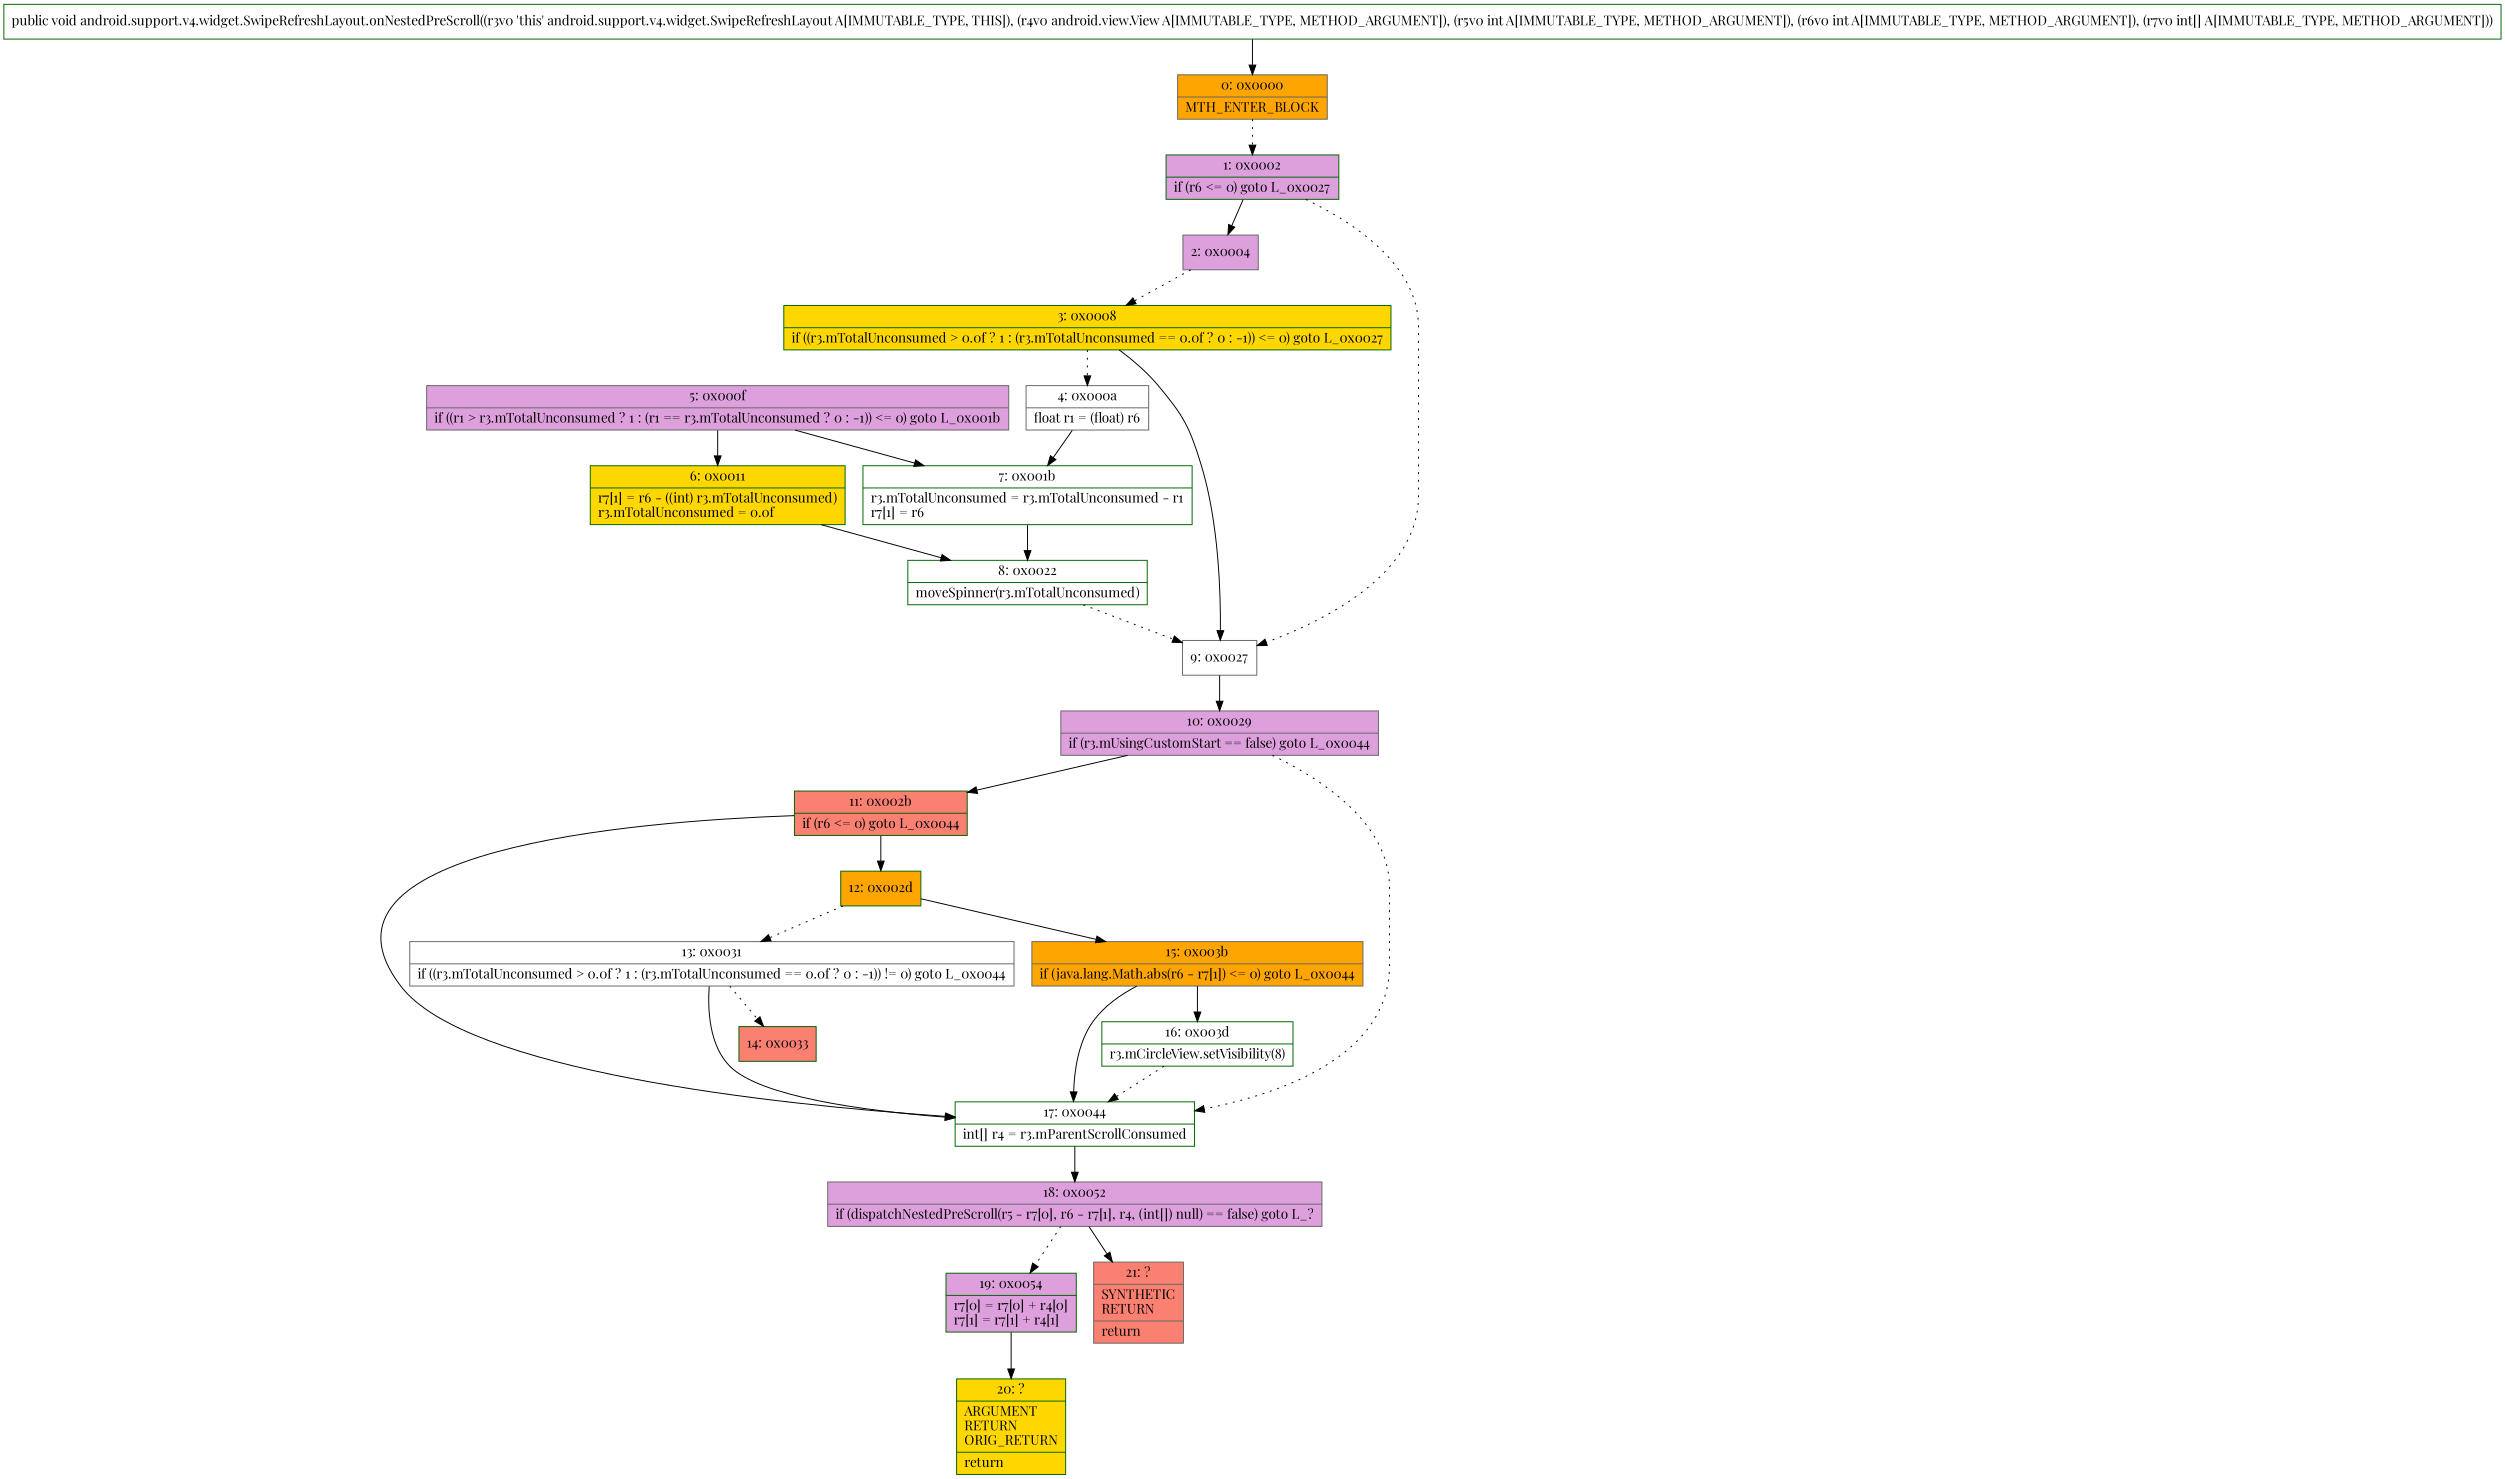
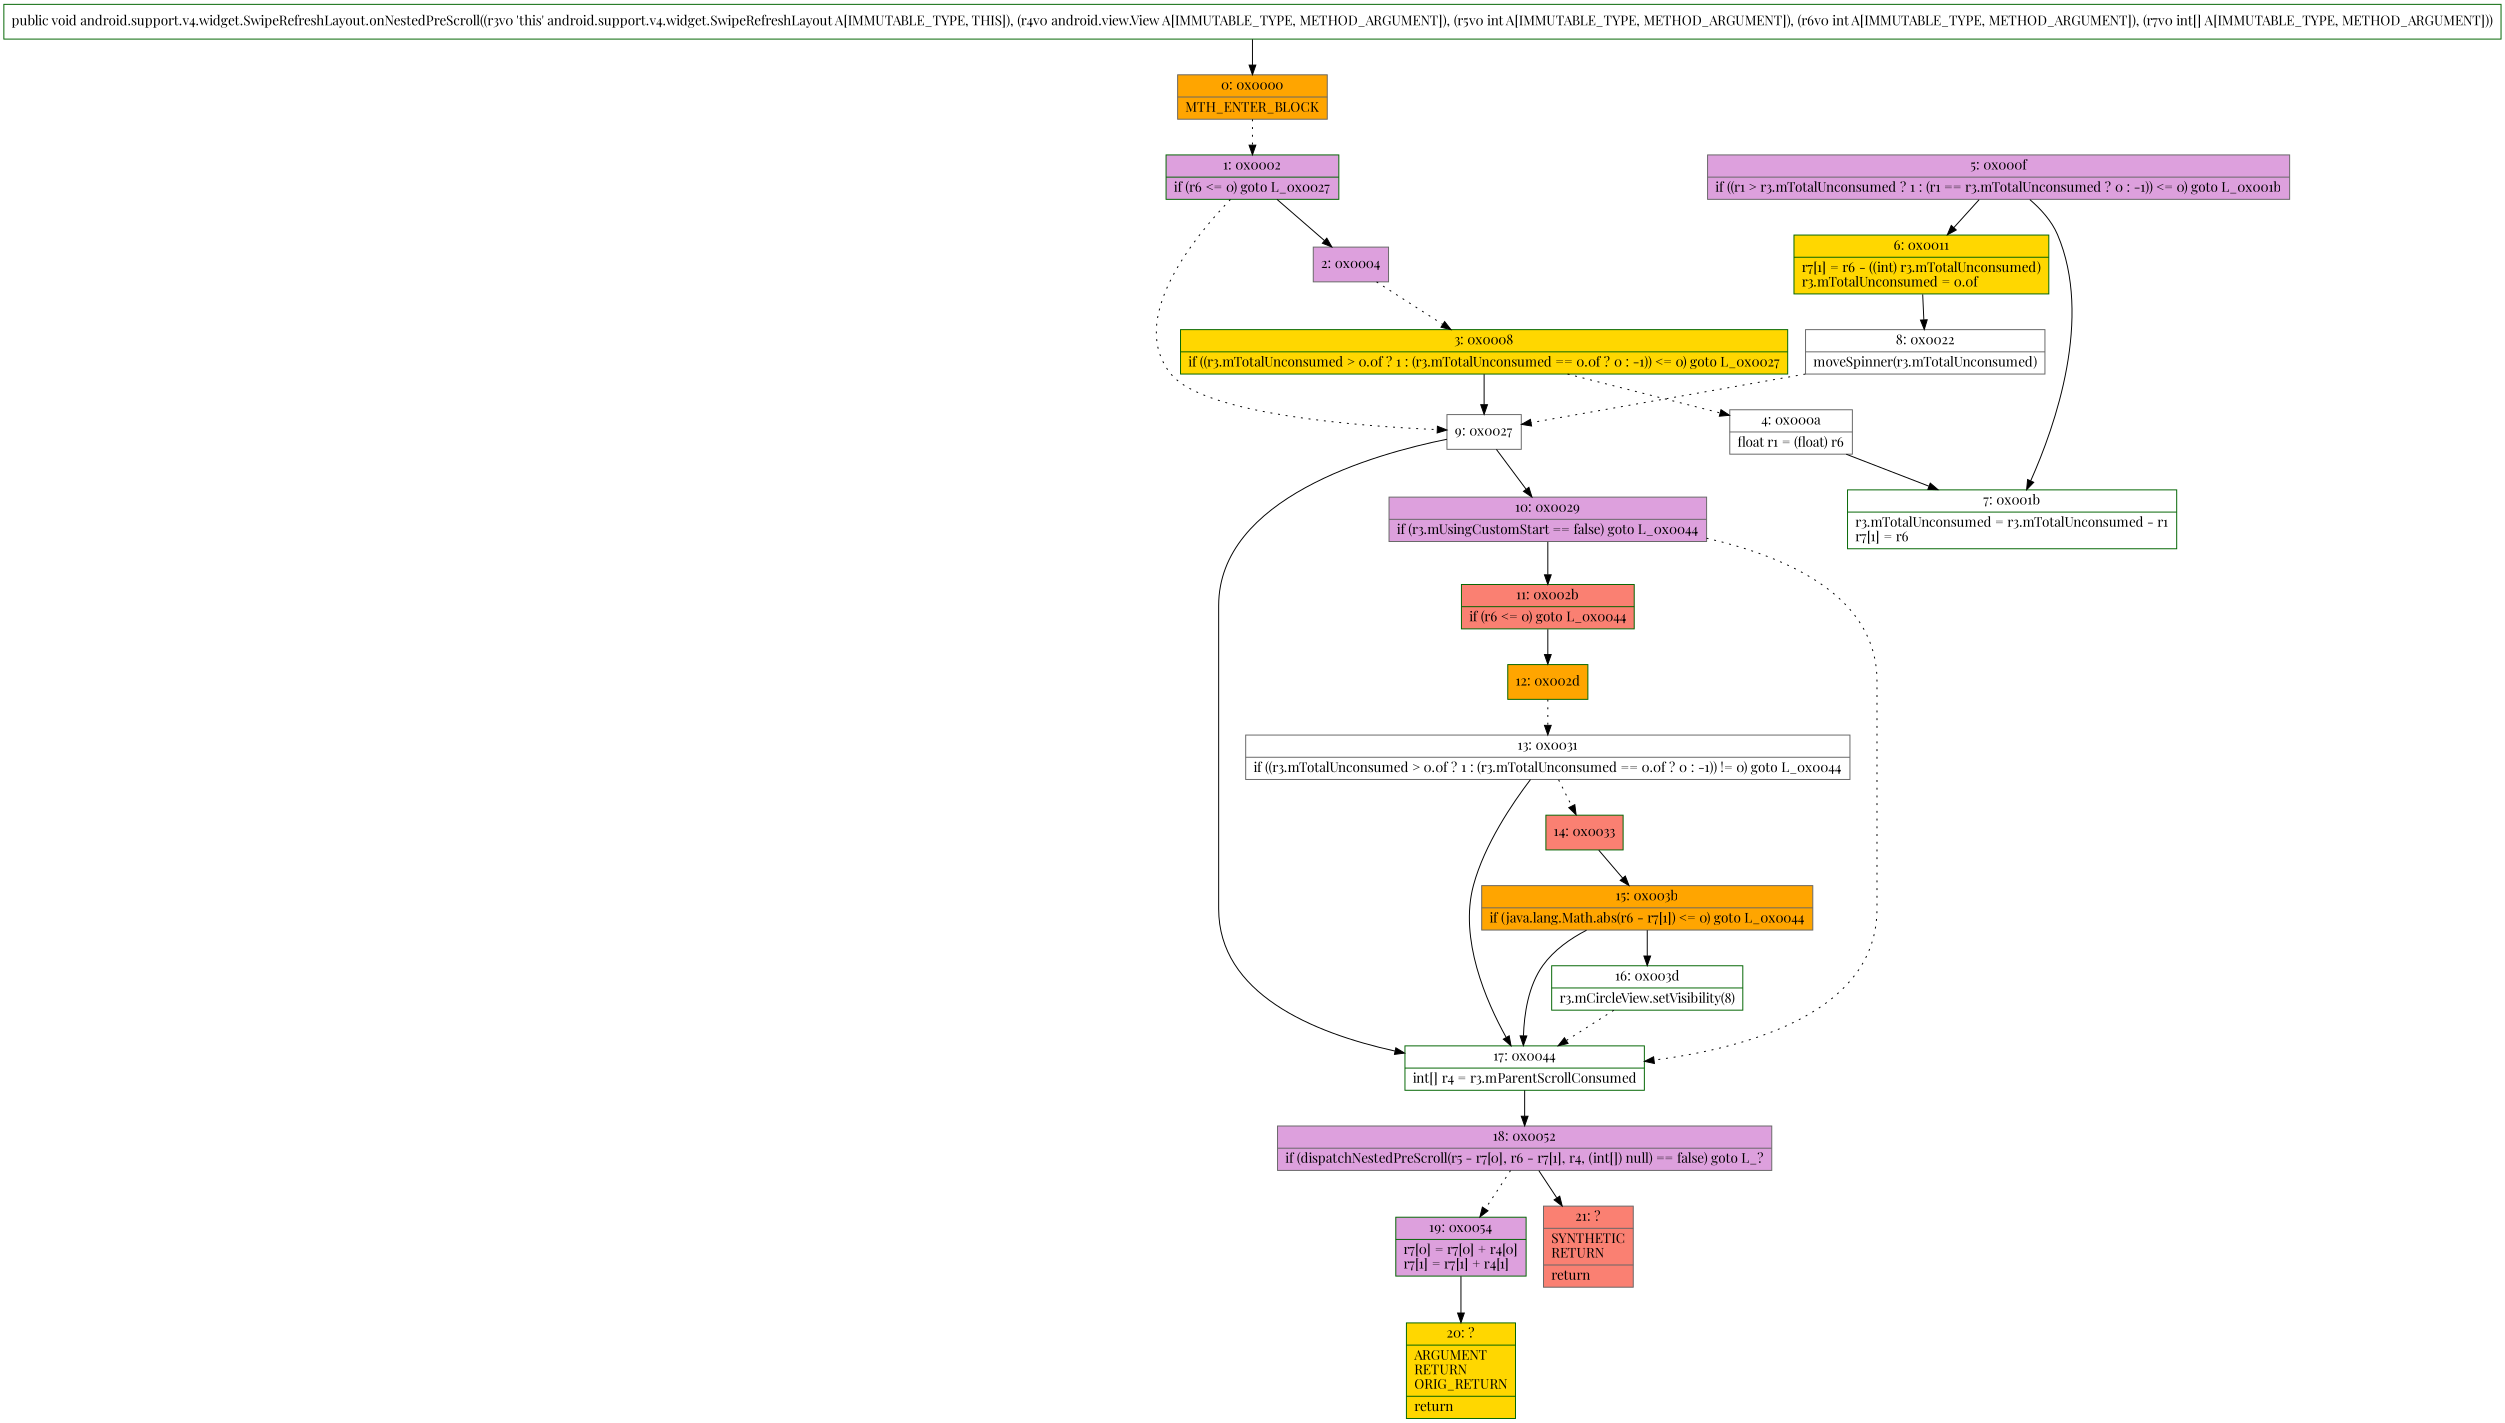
(1028, 538) -> none
(1028, 583) -> (1925, 352)
(1009, 919) -> (1611, 864)
(425, 1007) -> (1219, 728)
